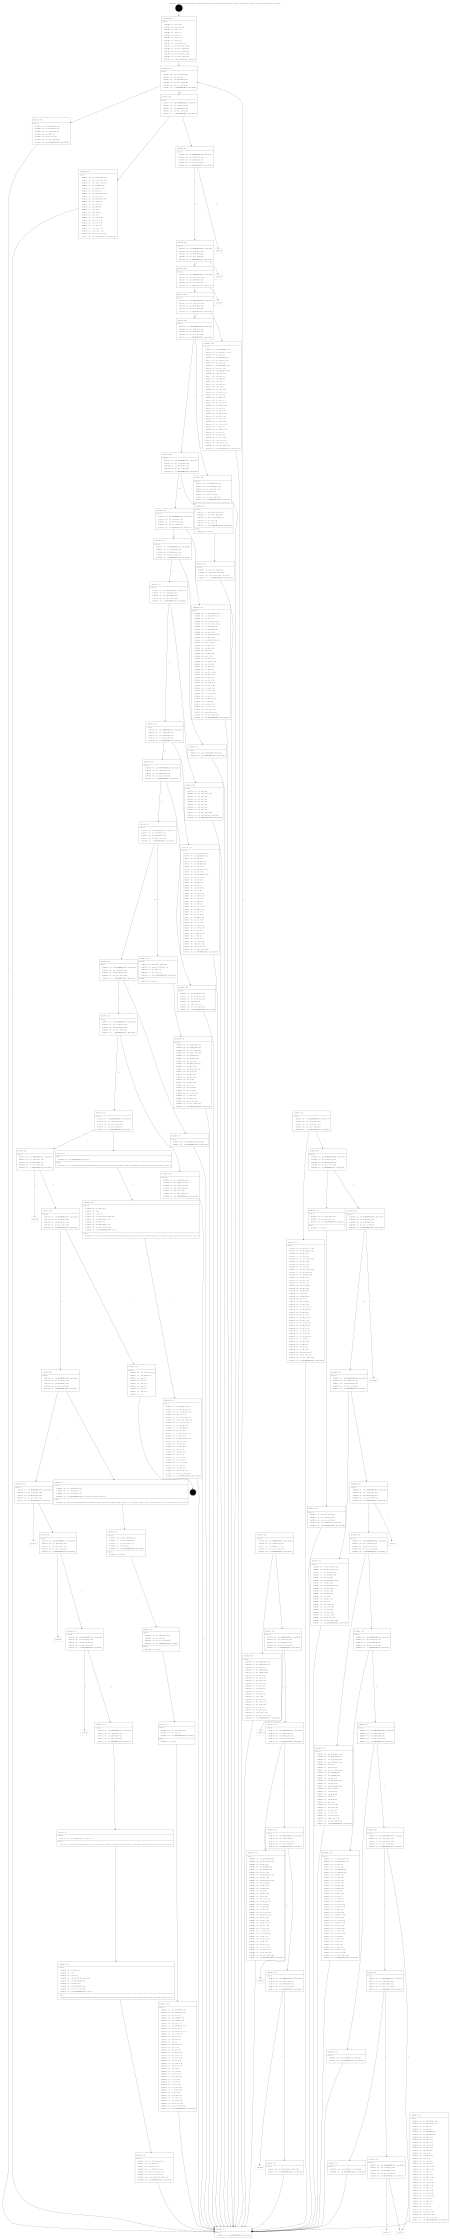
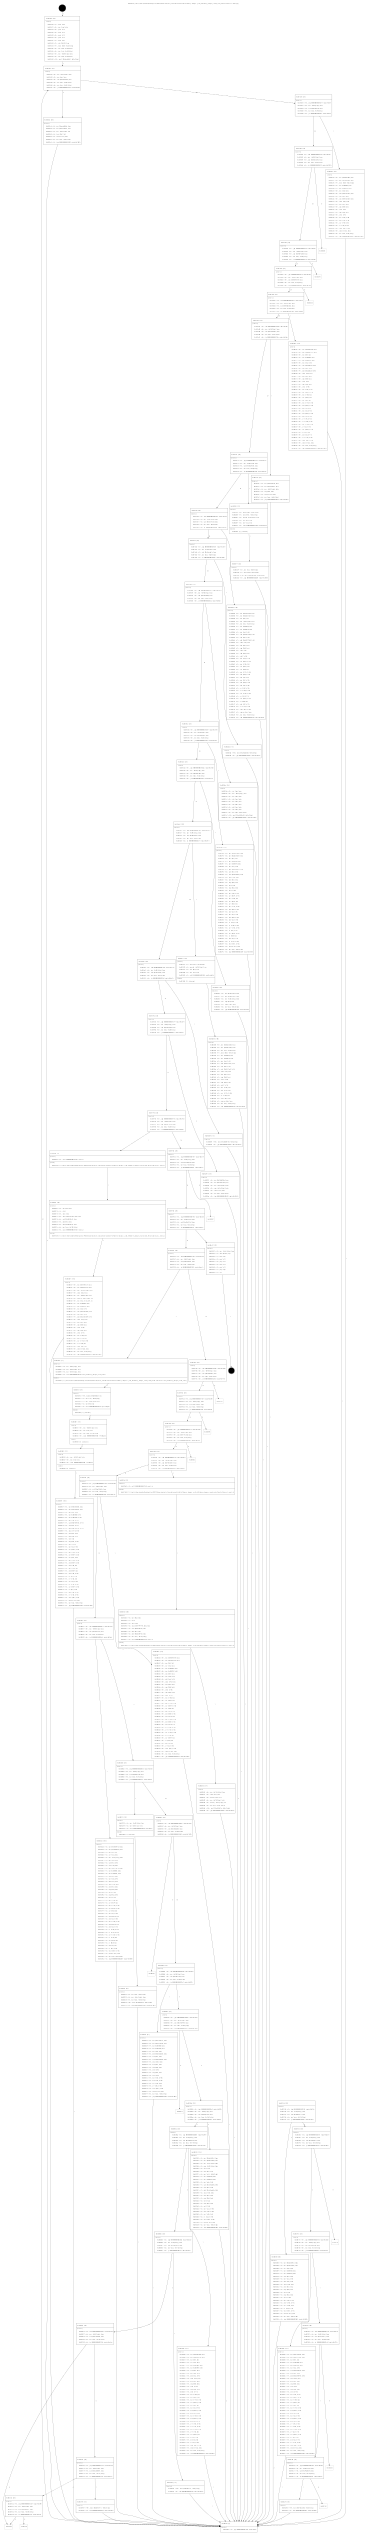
none -> (98, 1486)
